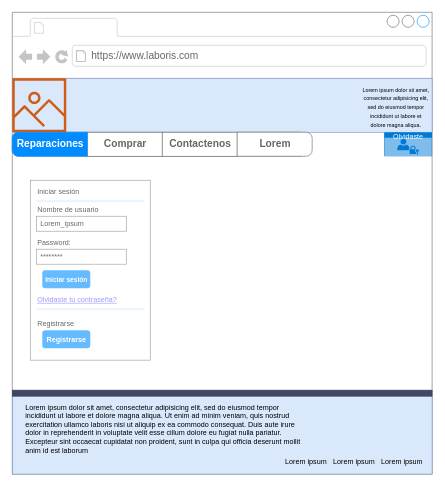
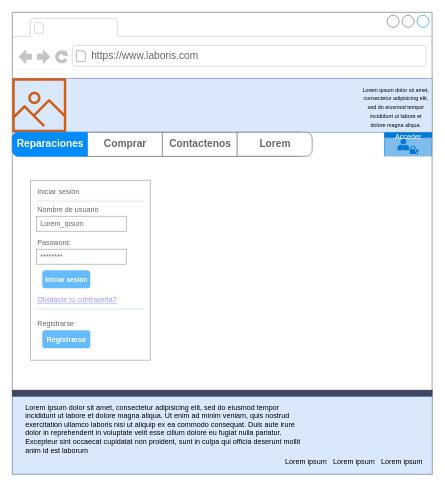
(409, 137) -> (409, 137)
